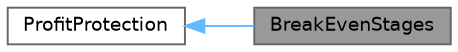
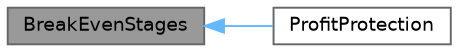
(229, 26) -> (249, 26)
